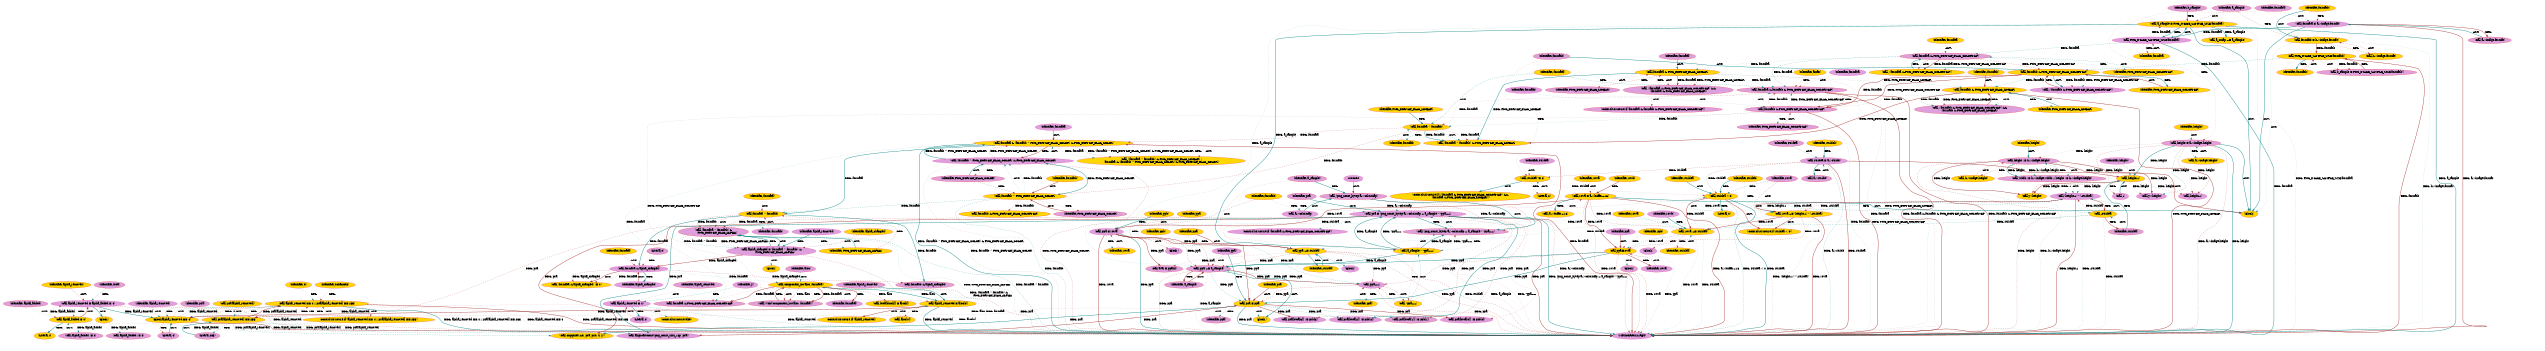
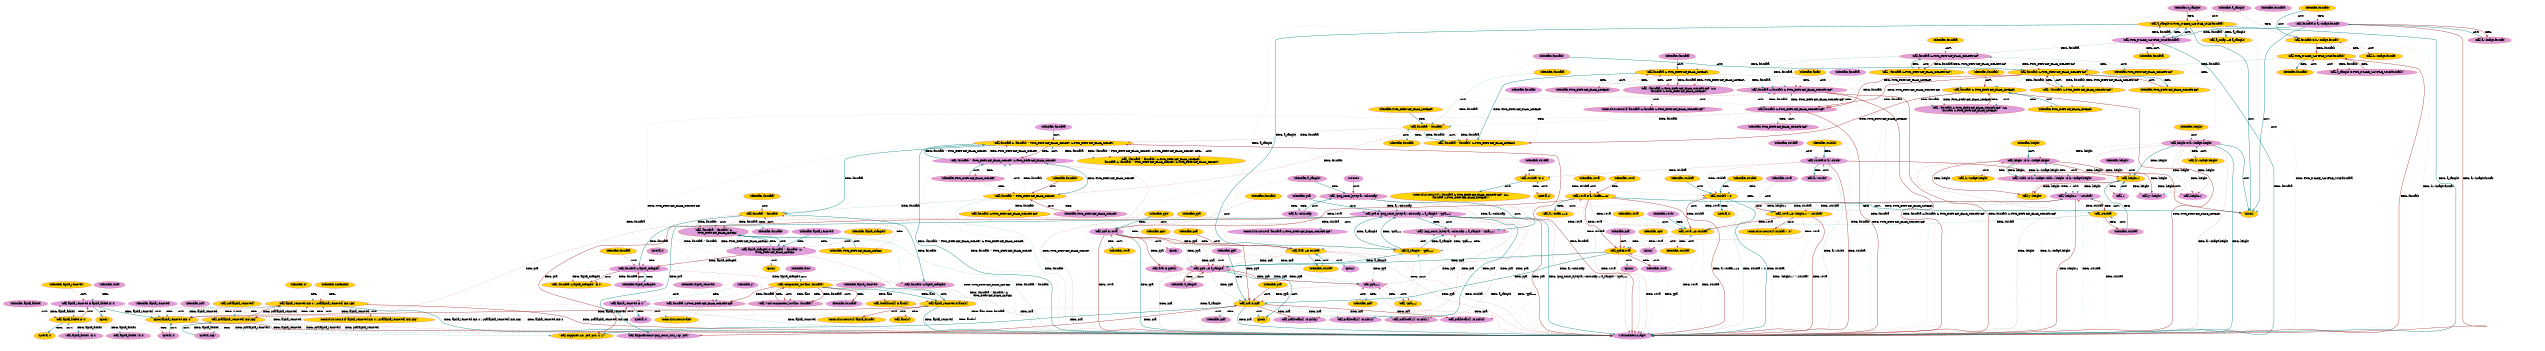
(2078, 90) -> (2078, 90)
(1744, 212) -> none
(1306, 251) -> (1306, 251)
(715, 276) -> none
(1415, 277) -> (1415, 277)
(852, 320) -> (852, 320)
